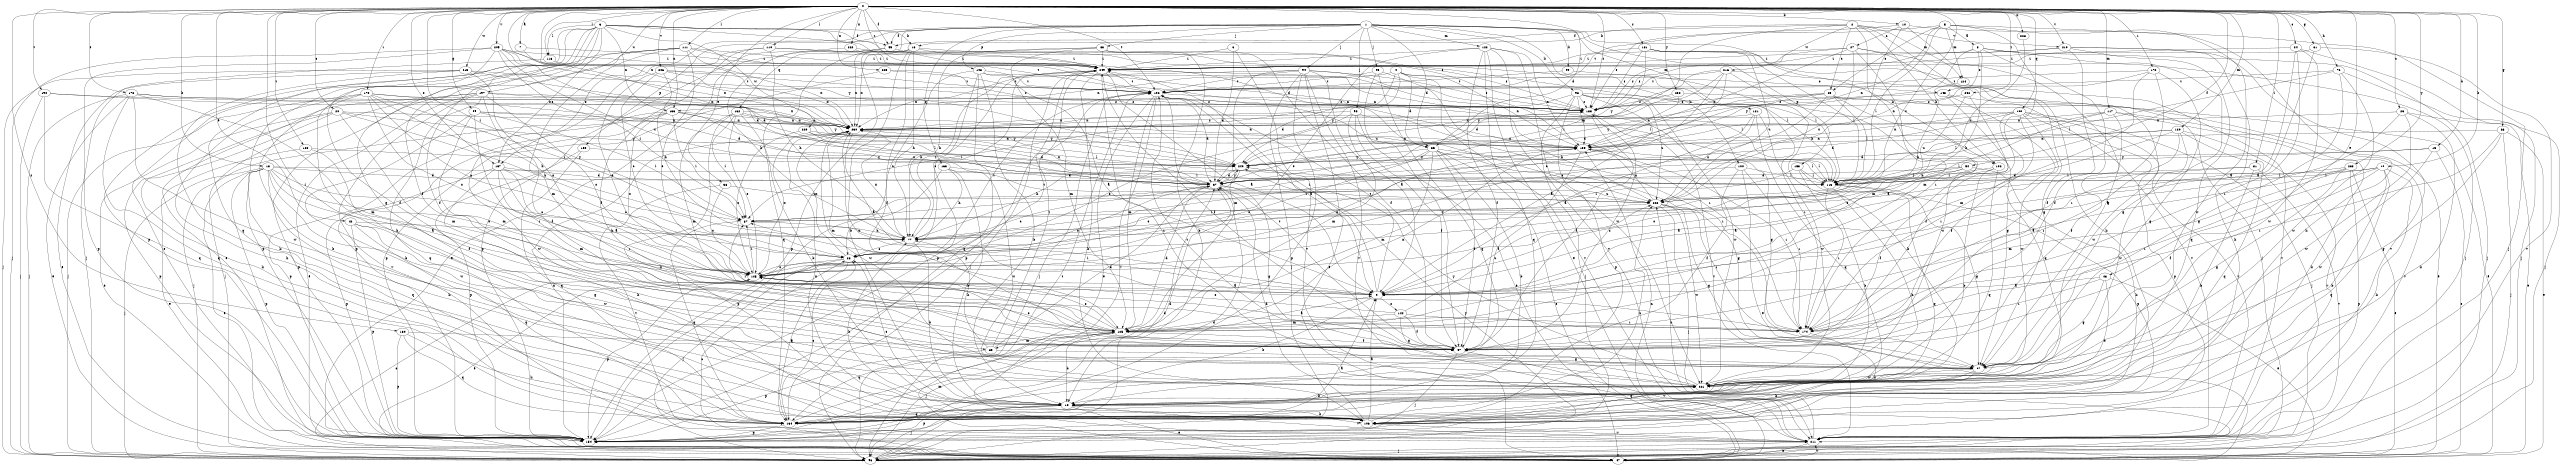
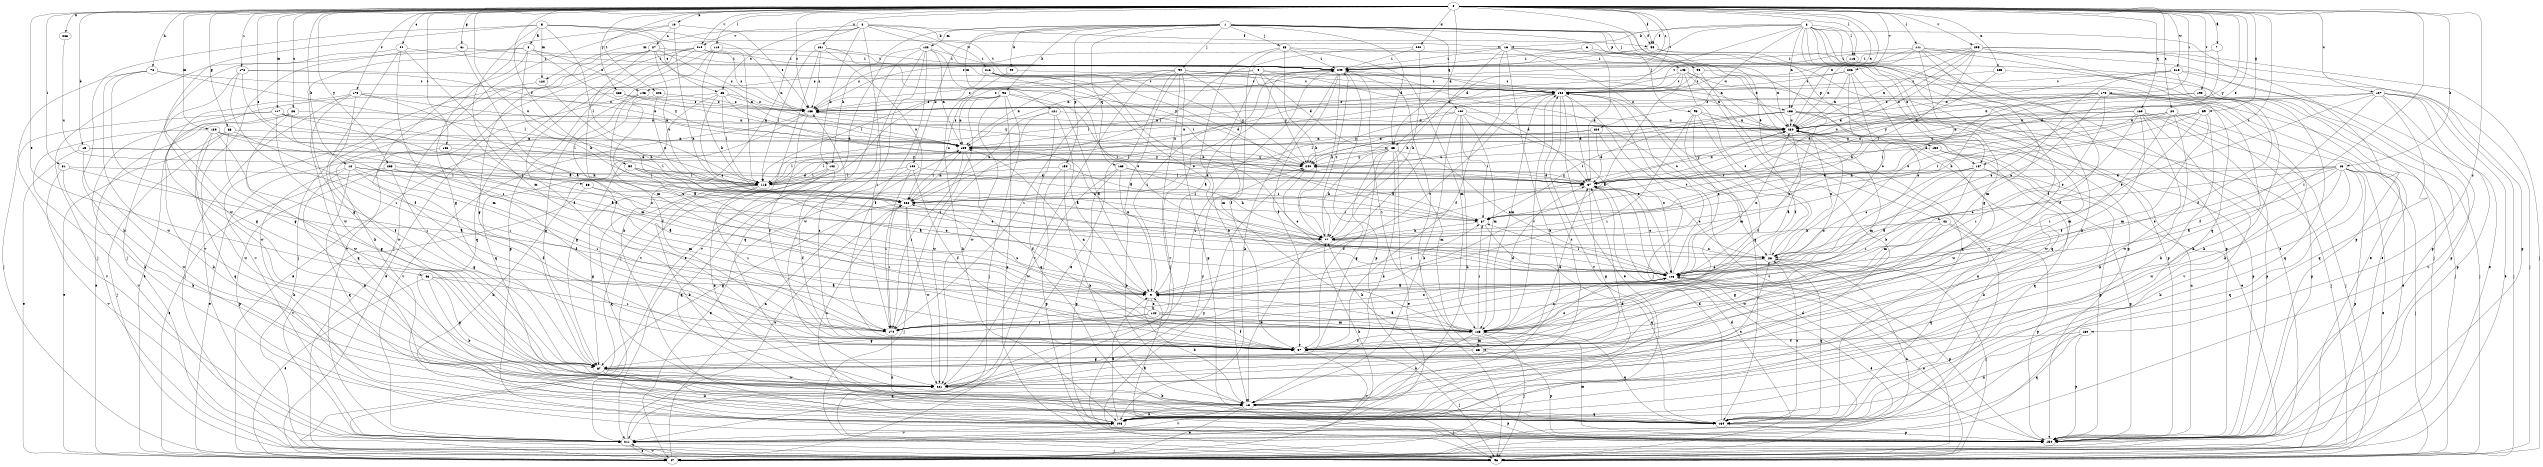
(1946, 208) -> none
